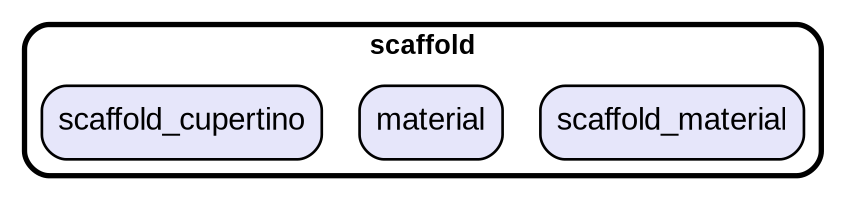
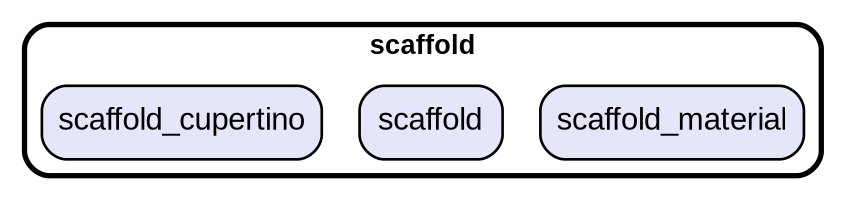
(431, 123) -> (431, 123)
